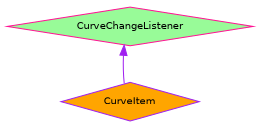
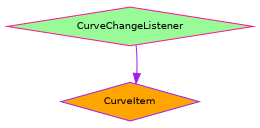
(123, 70) -> (137, 59)
